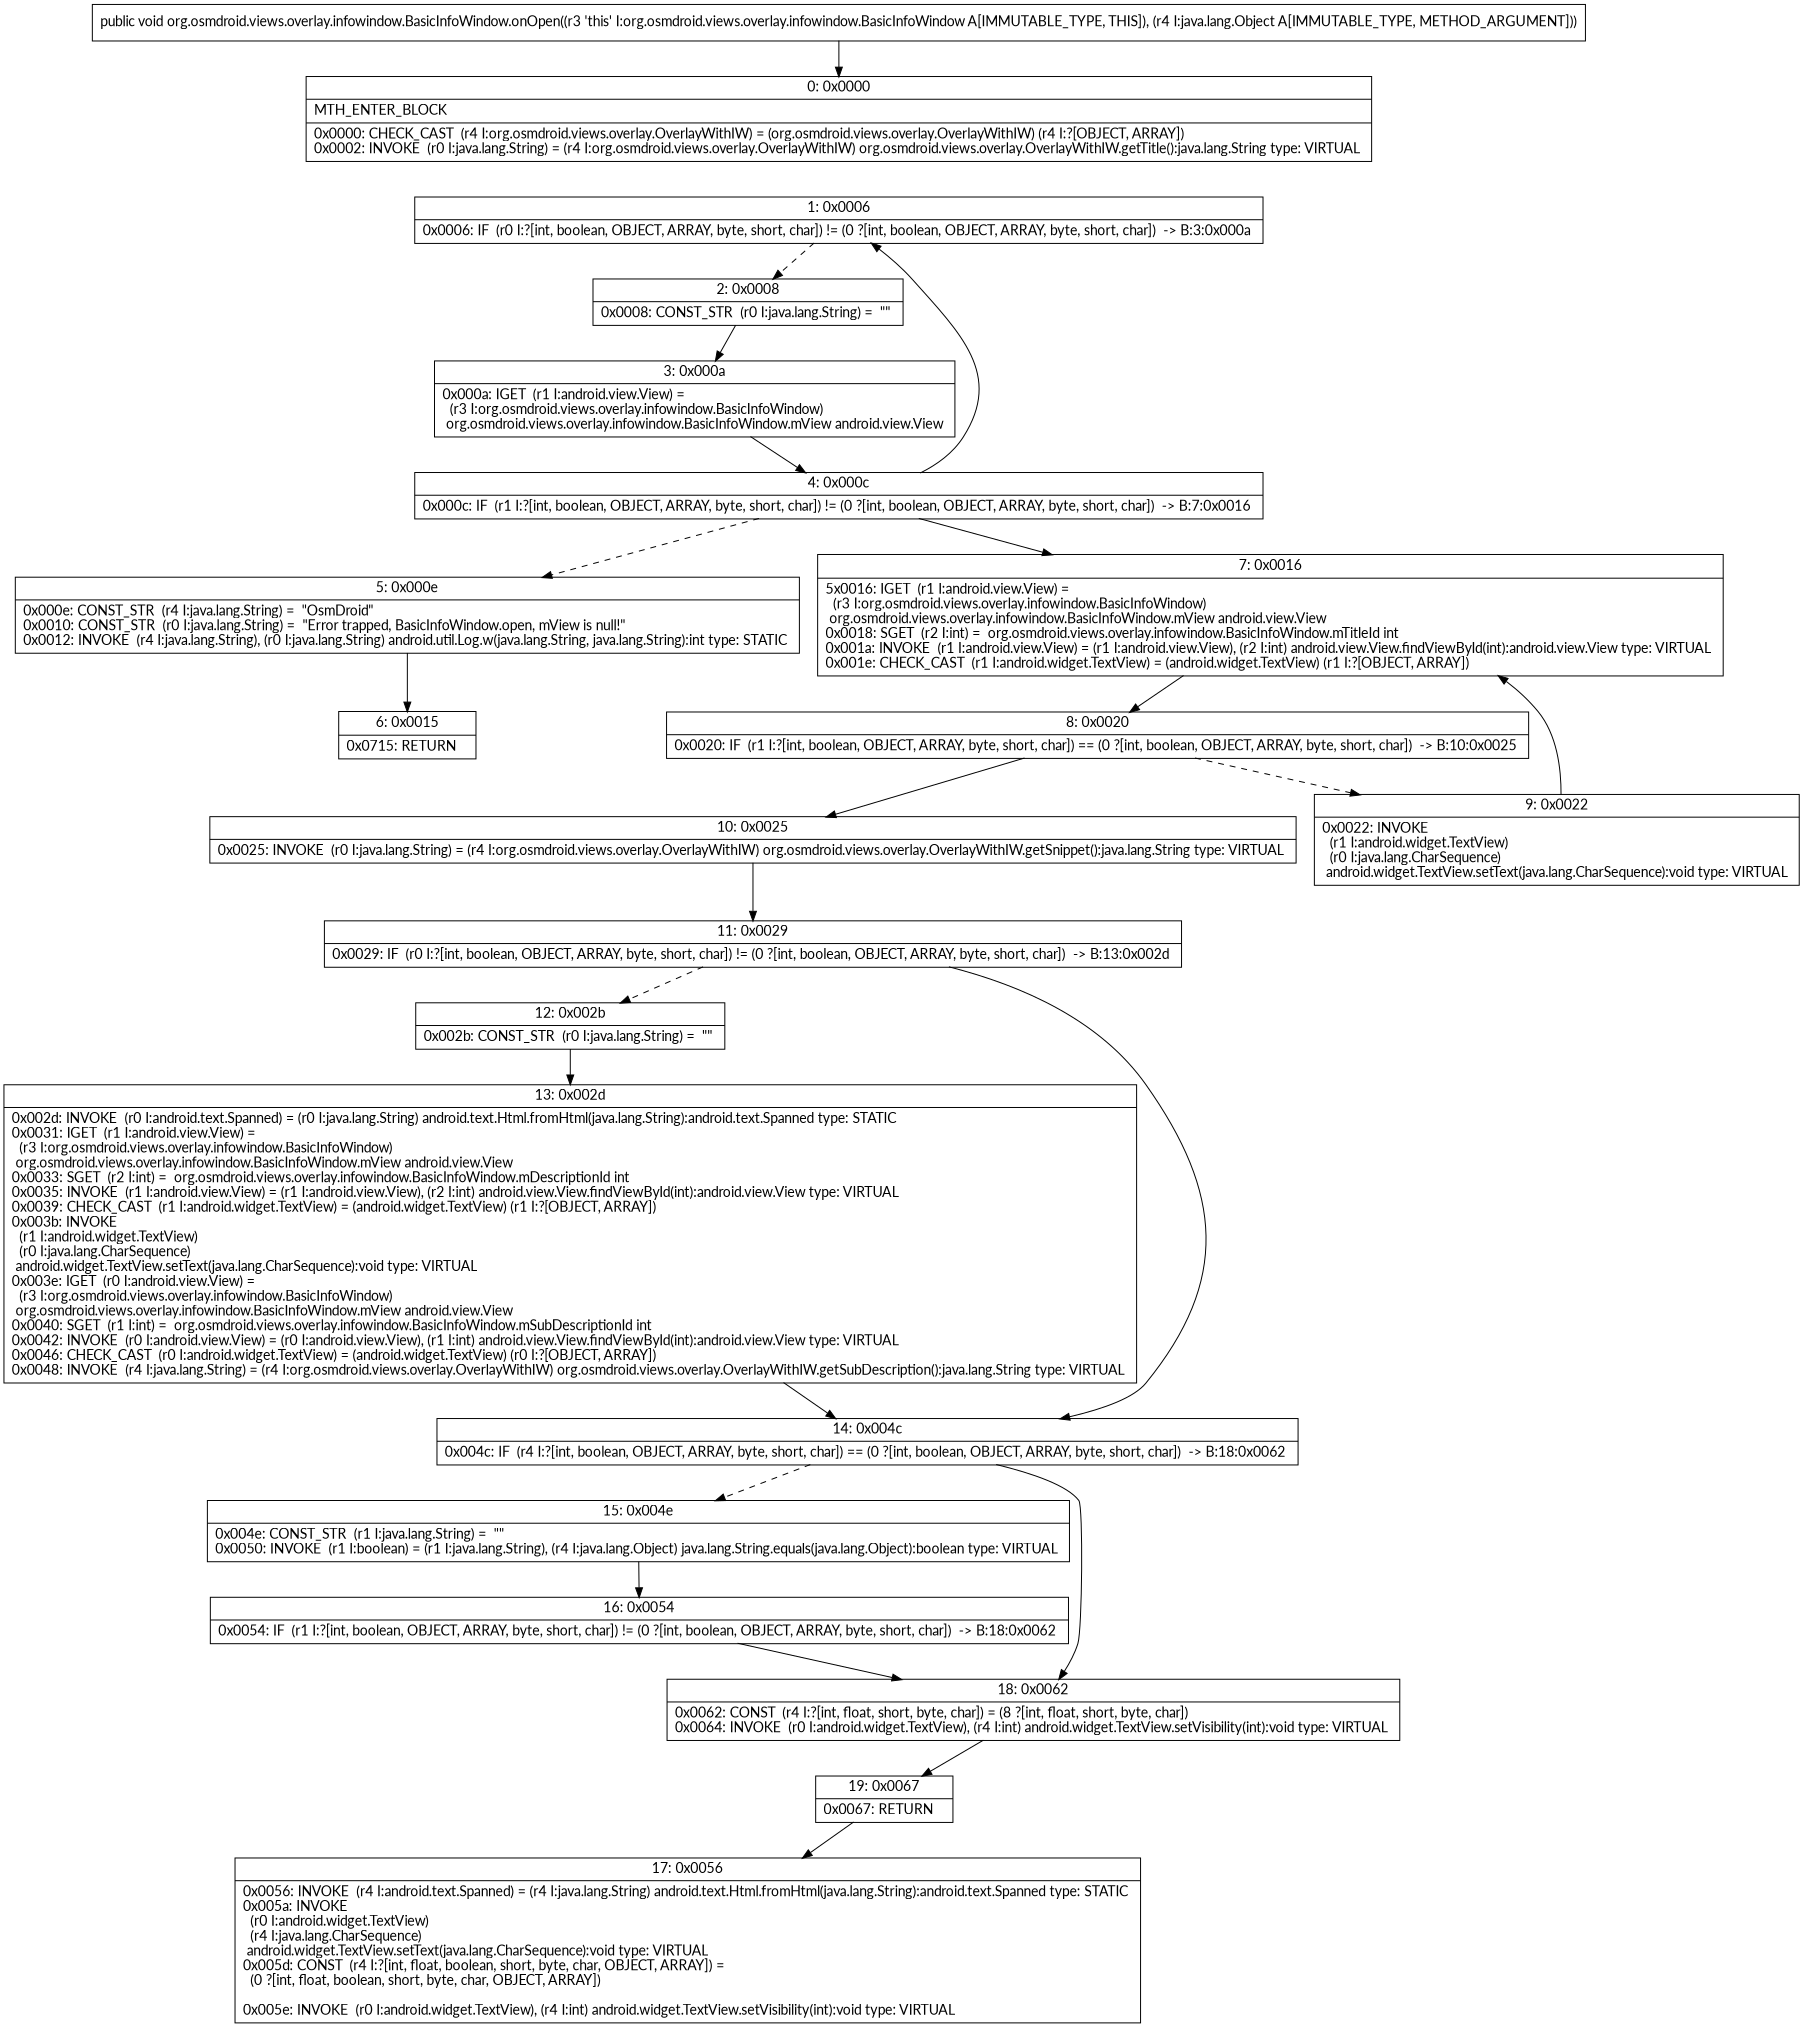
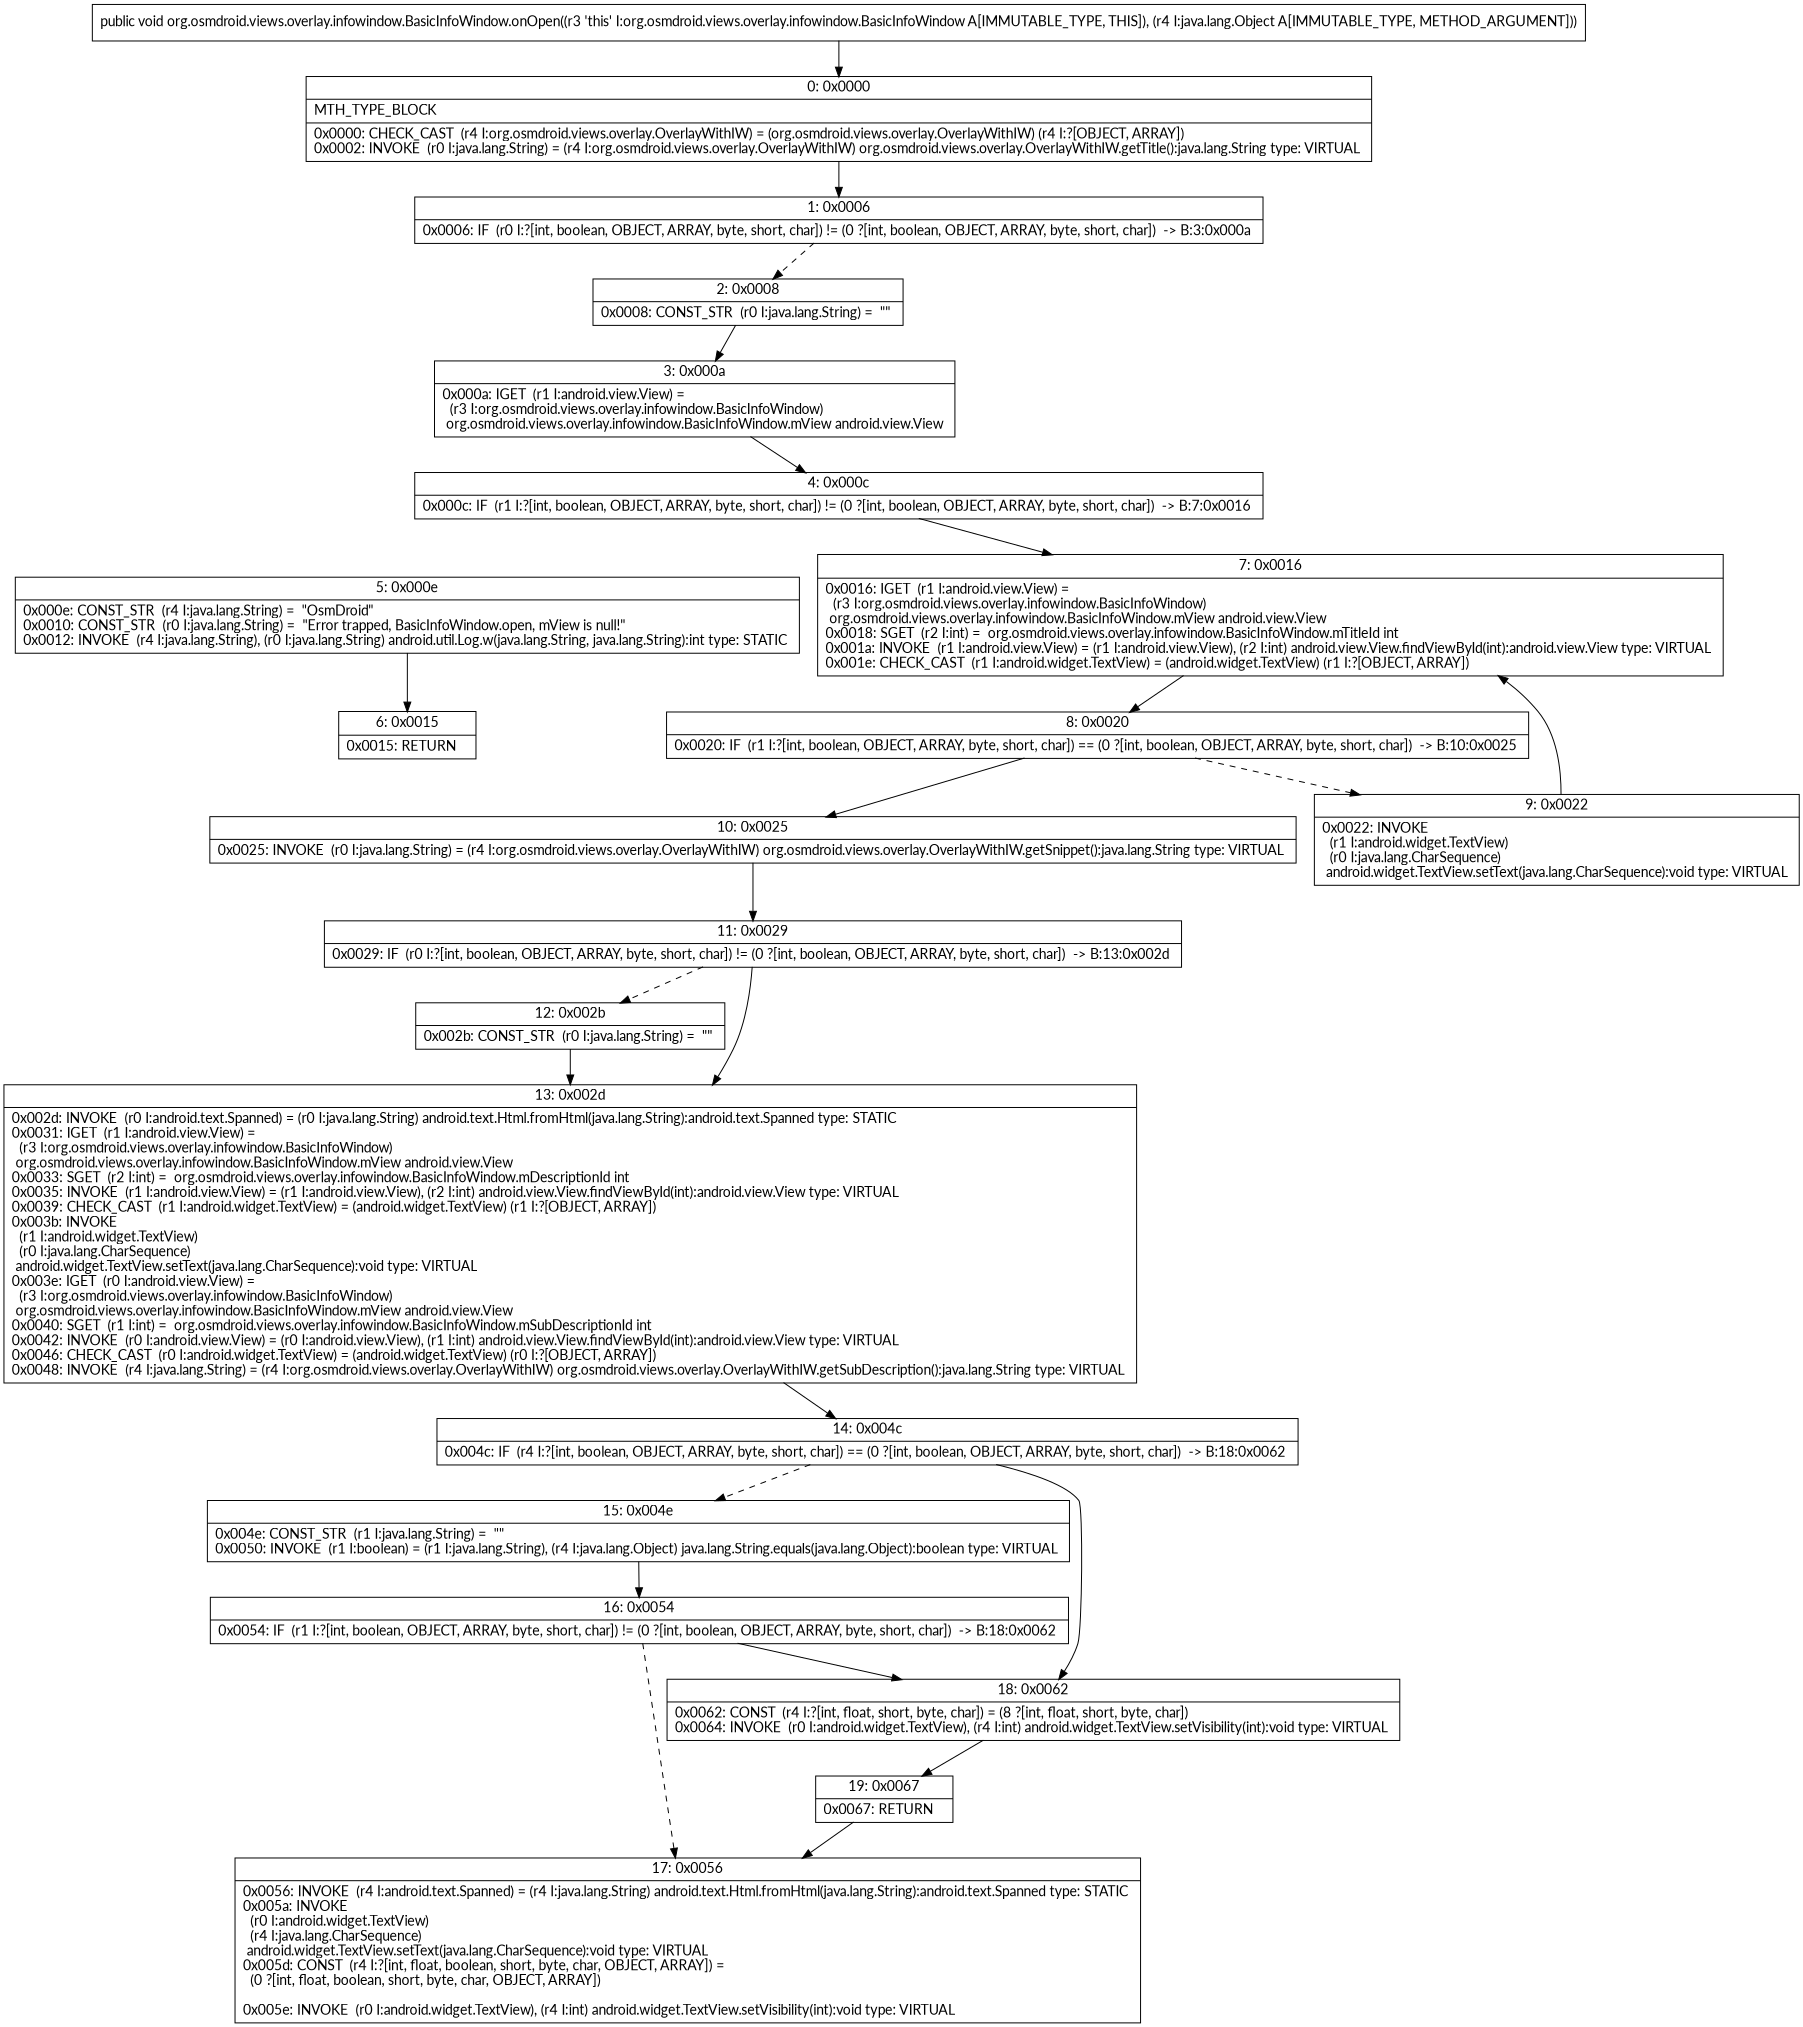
(381, 111) -> (375, 111)
(971, 356) -> (839, 174)
(655, 547) -> none
(949, 590) -> (949, 590)
(407, 747) -> (407, 747)
(1190, 1162) -> (743, 1024)
none -> (658, 1746)
